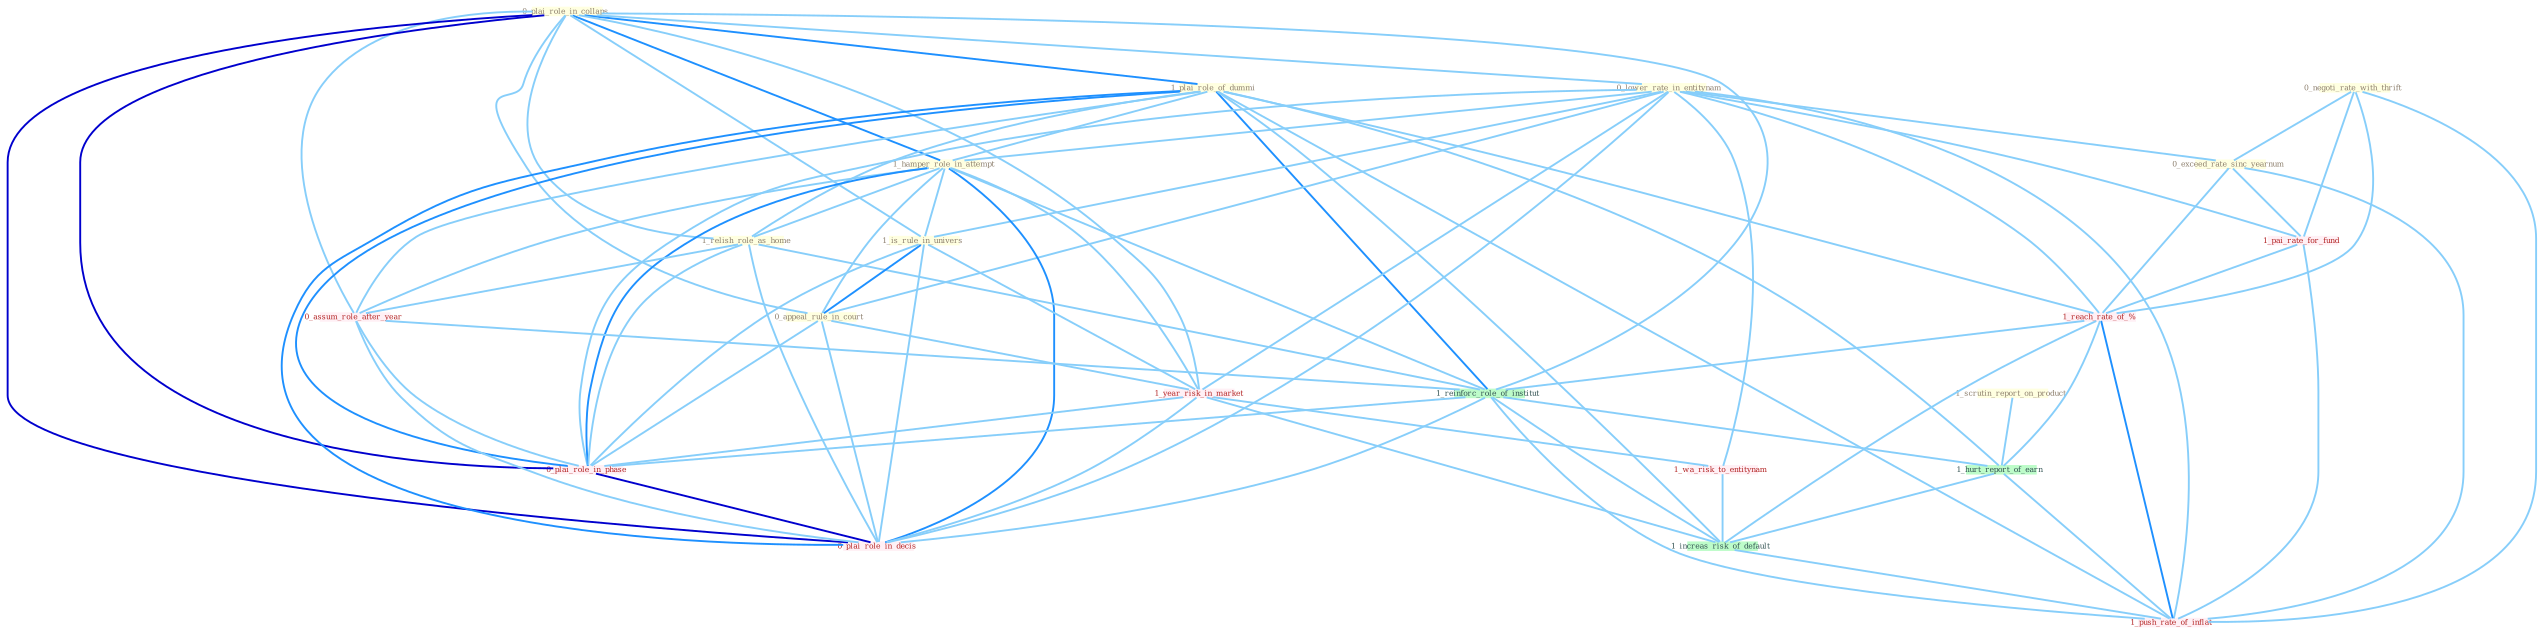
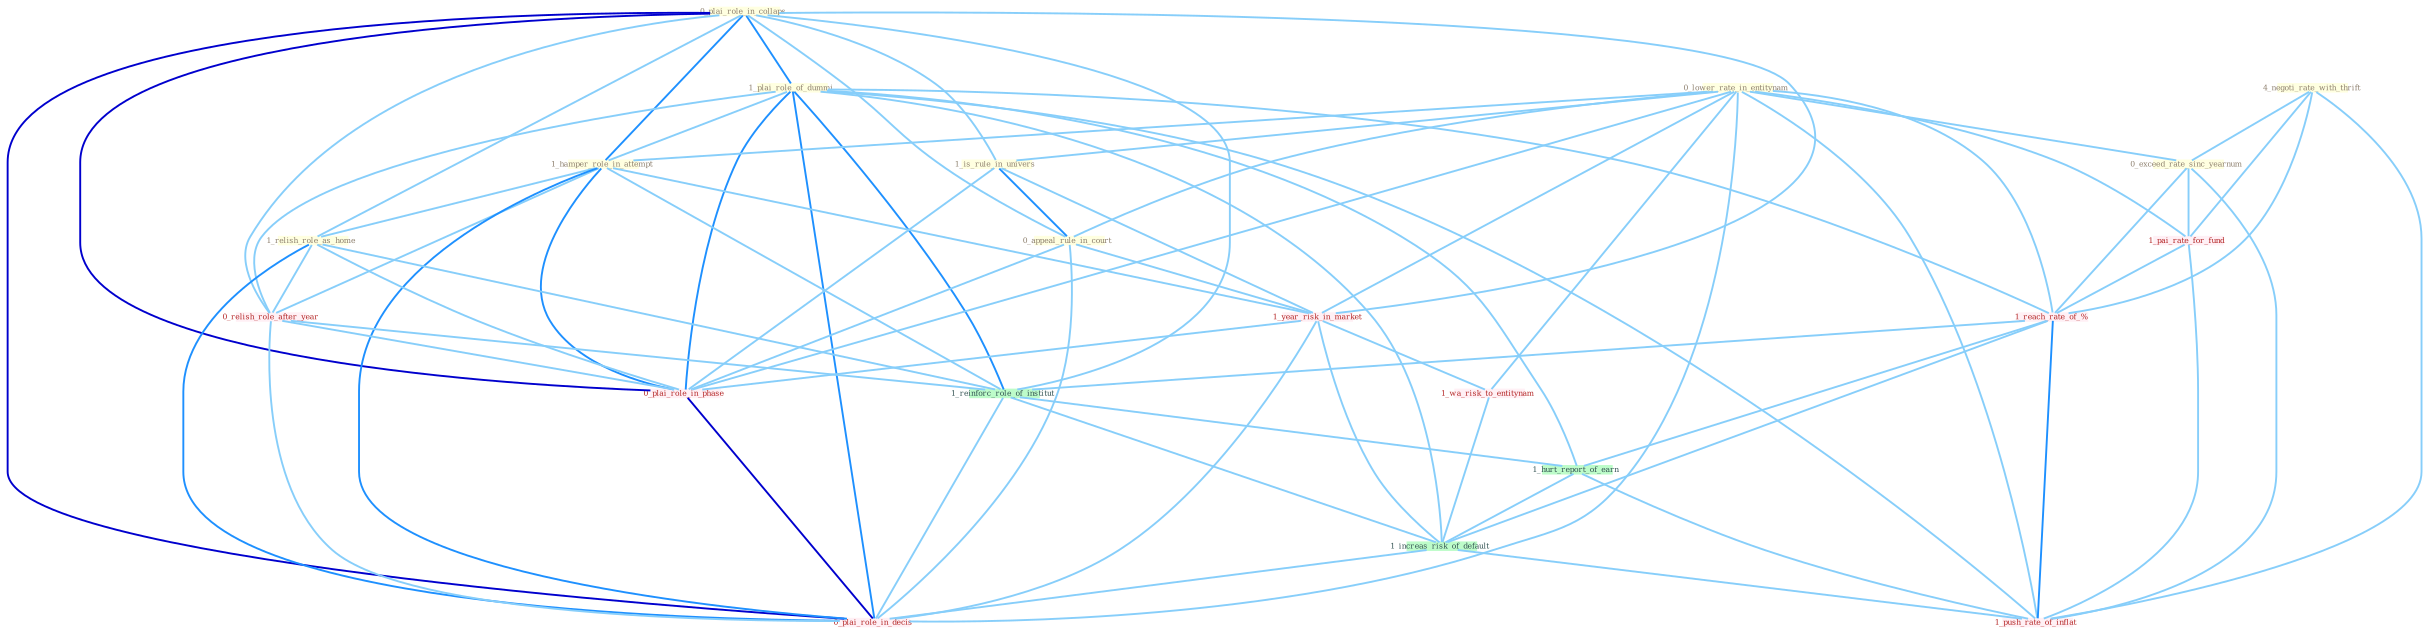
(1119, 50) -> none
(2355, 88) -> (2313, 88)
(966, 138) -> none
(935, 202) -> none
(875, 234) -> none
(355, 317) -> (271, 317)
(901, 393) -> (1158, 584)
(2013, 393) -> none
(802, 398) -> (237, 535)
(1060, 430) -> none
(1788, 579) -> none
